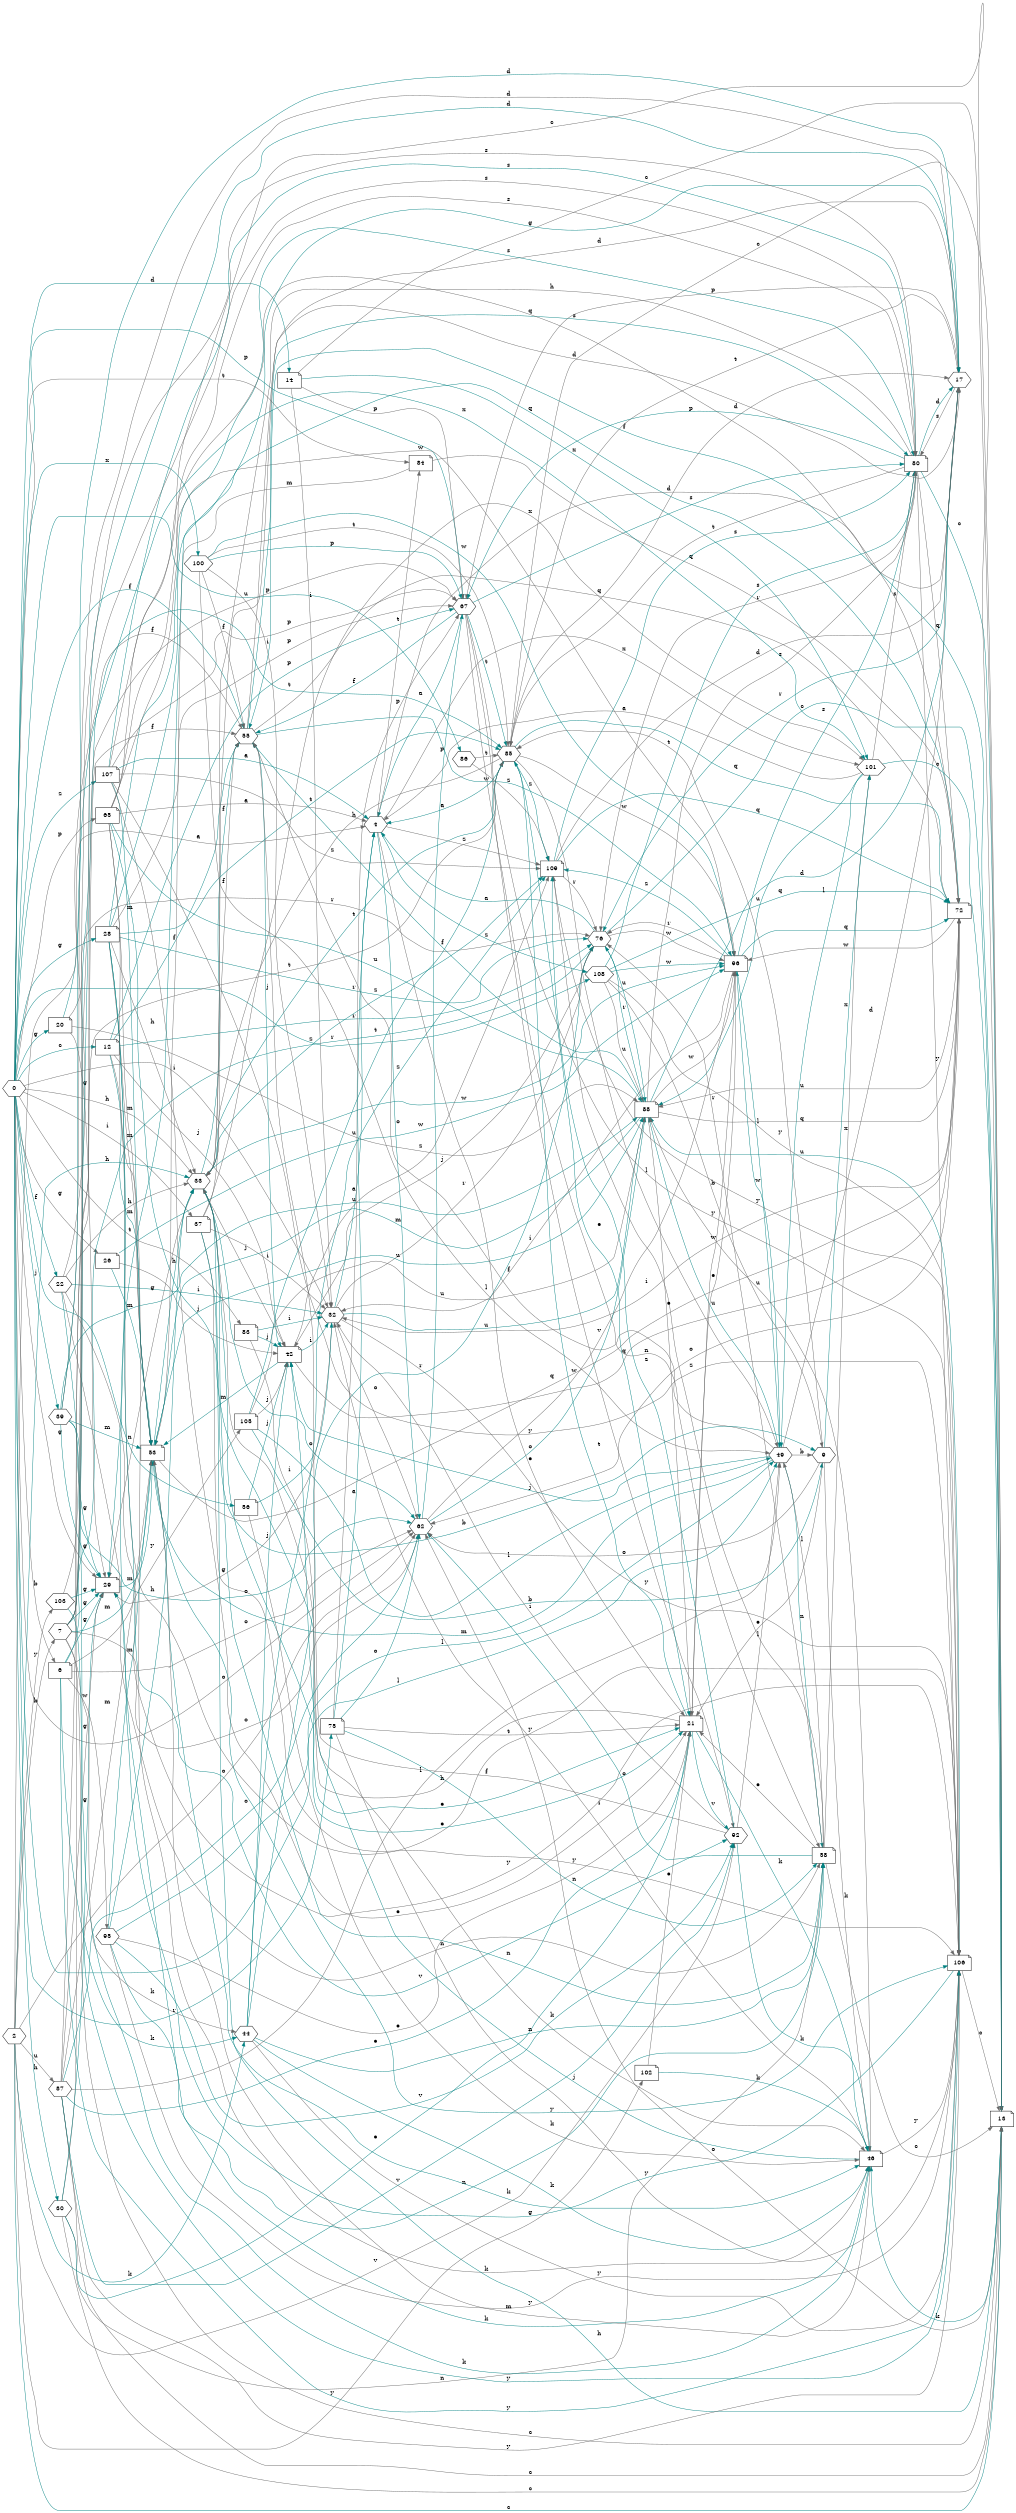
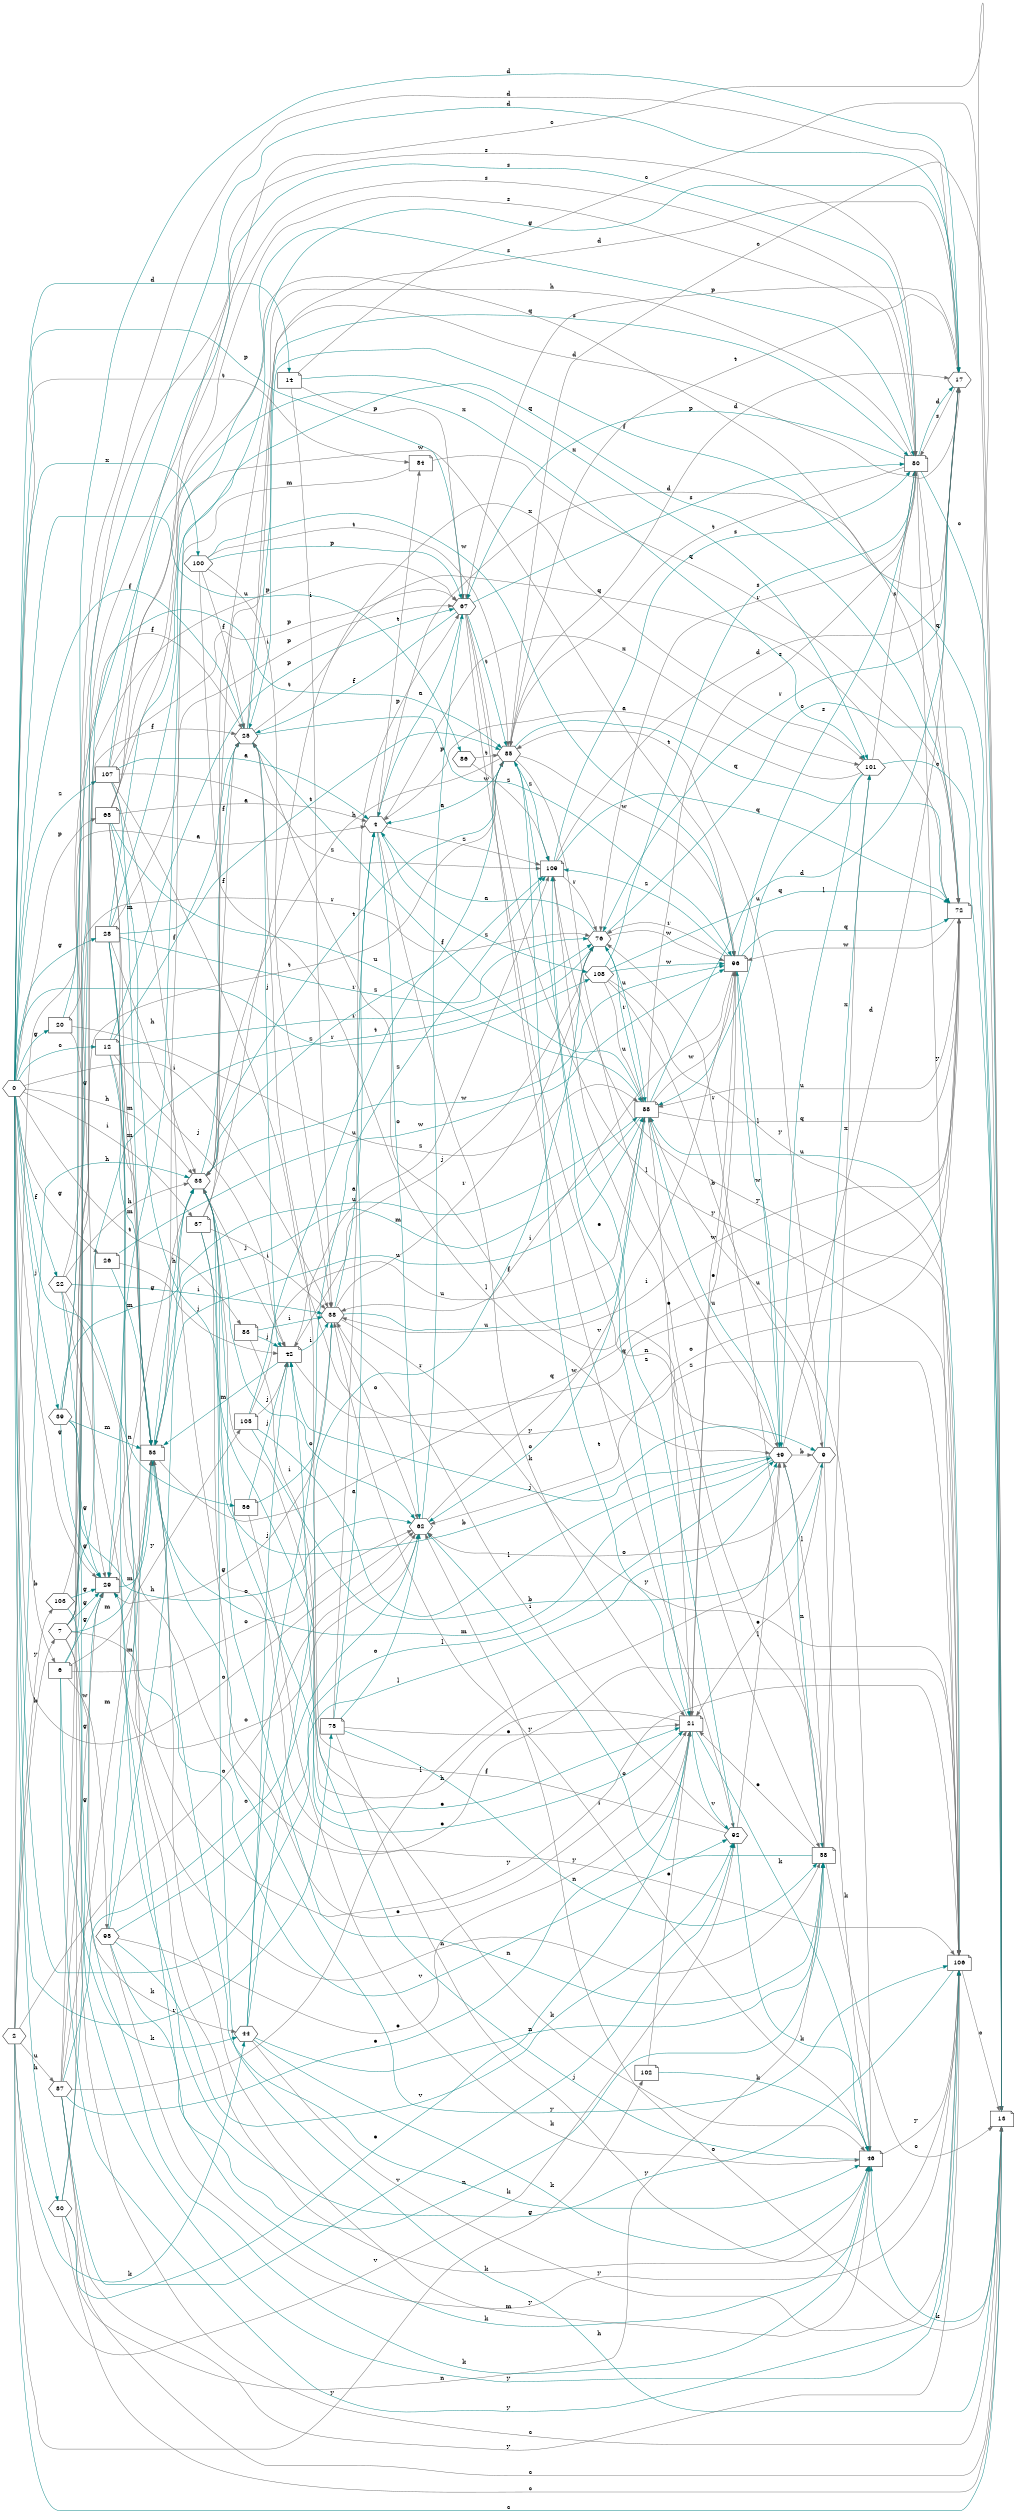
(246, 736) -> (246, 736)
(332, 1315) -> (332, 1315)
(598, 1357) -> (600, 1353)
(530, 1459) -> (530, 1459)
(509, 1732) -> (509, 1732)
